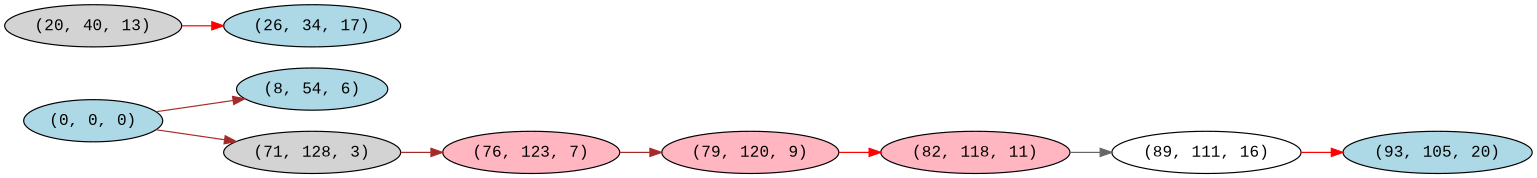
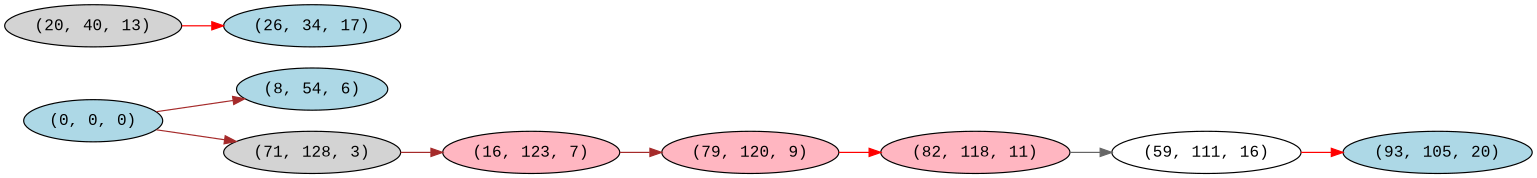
(531, 152) -> (531, 152)
(1206, 152) -> (1206, 152)
